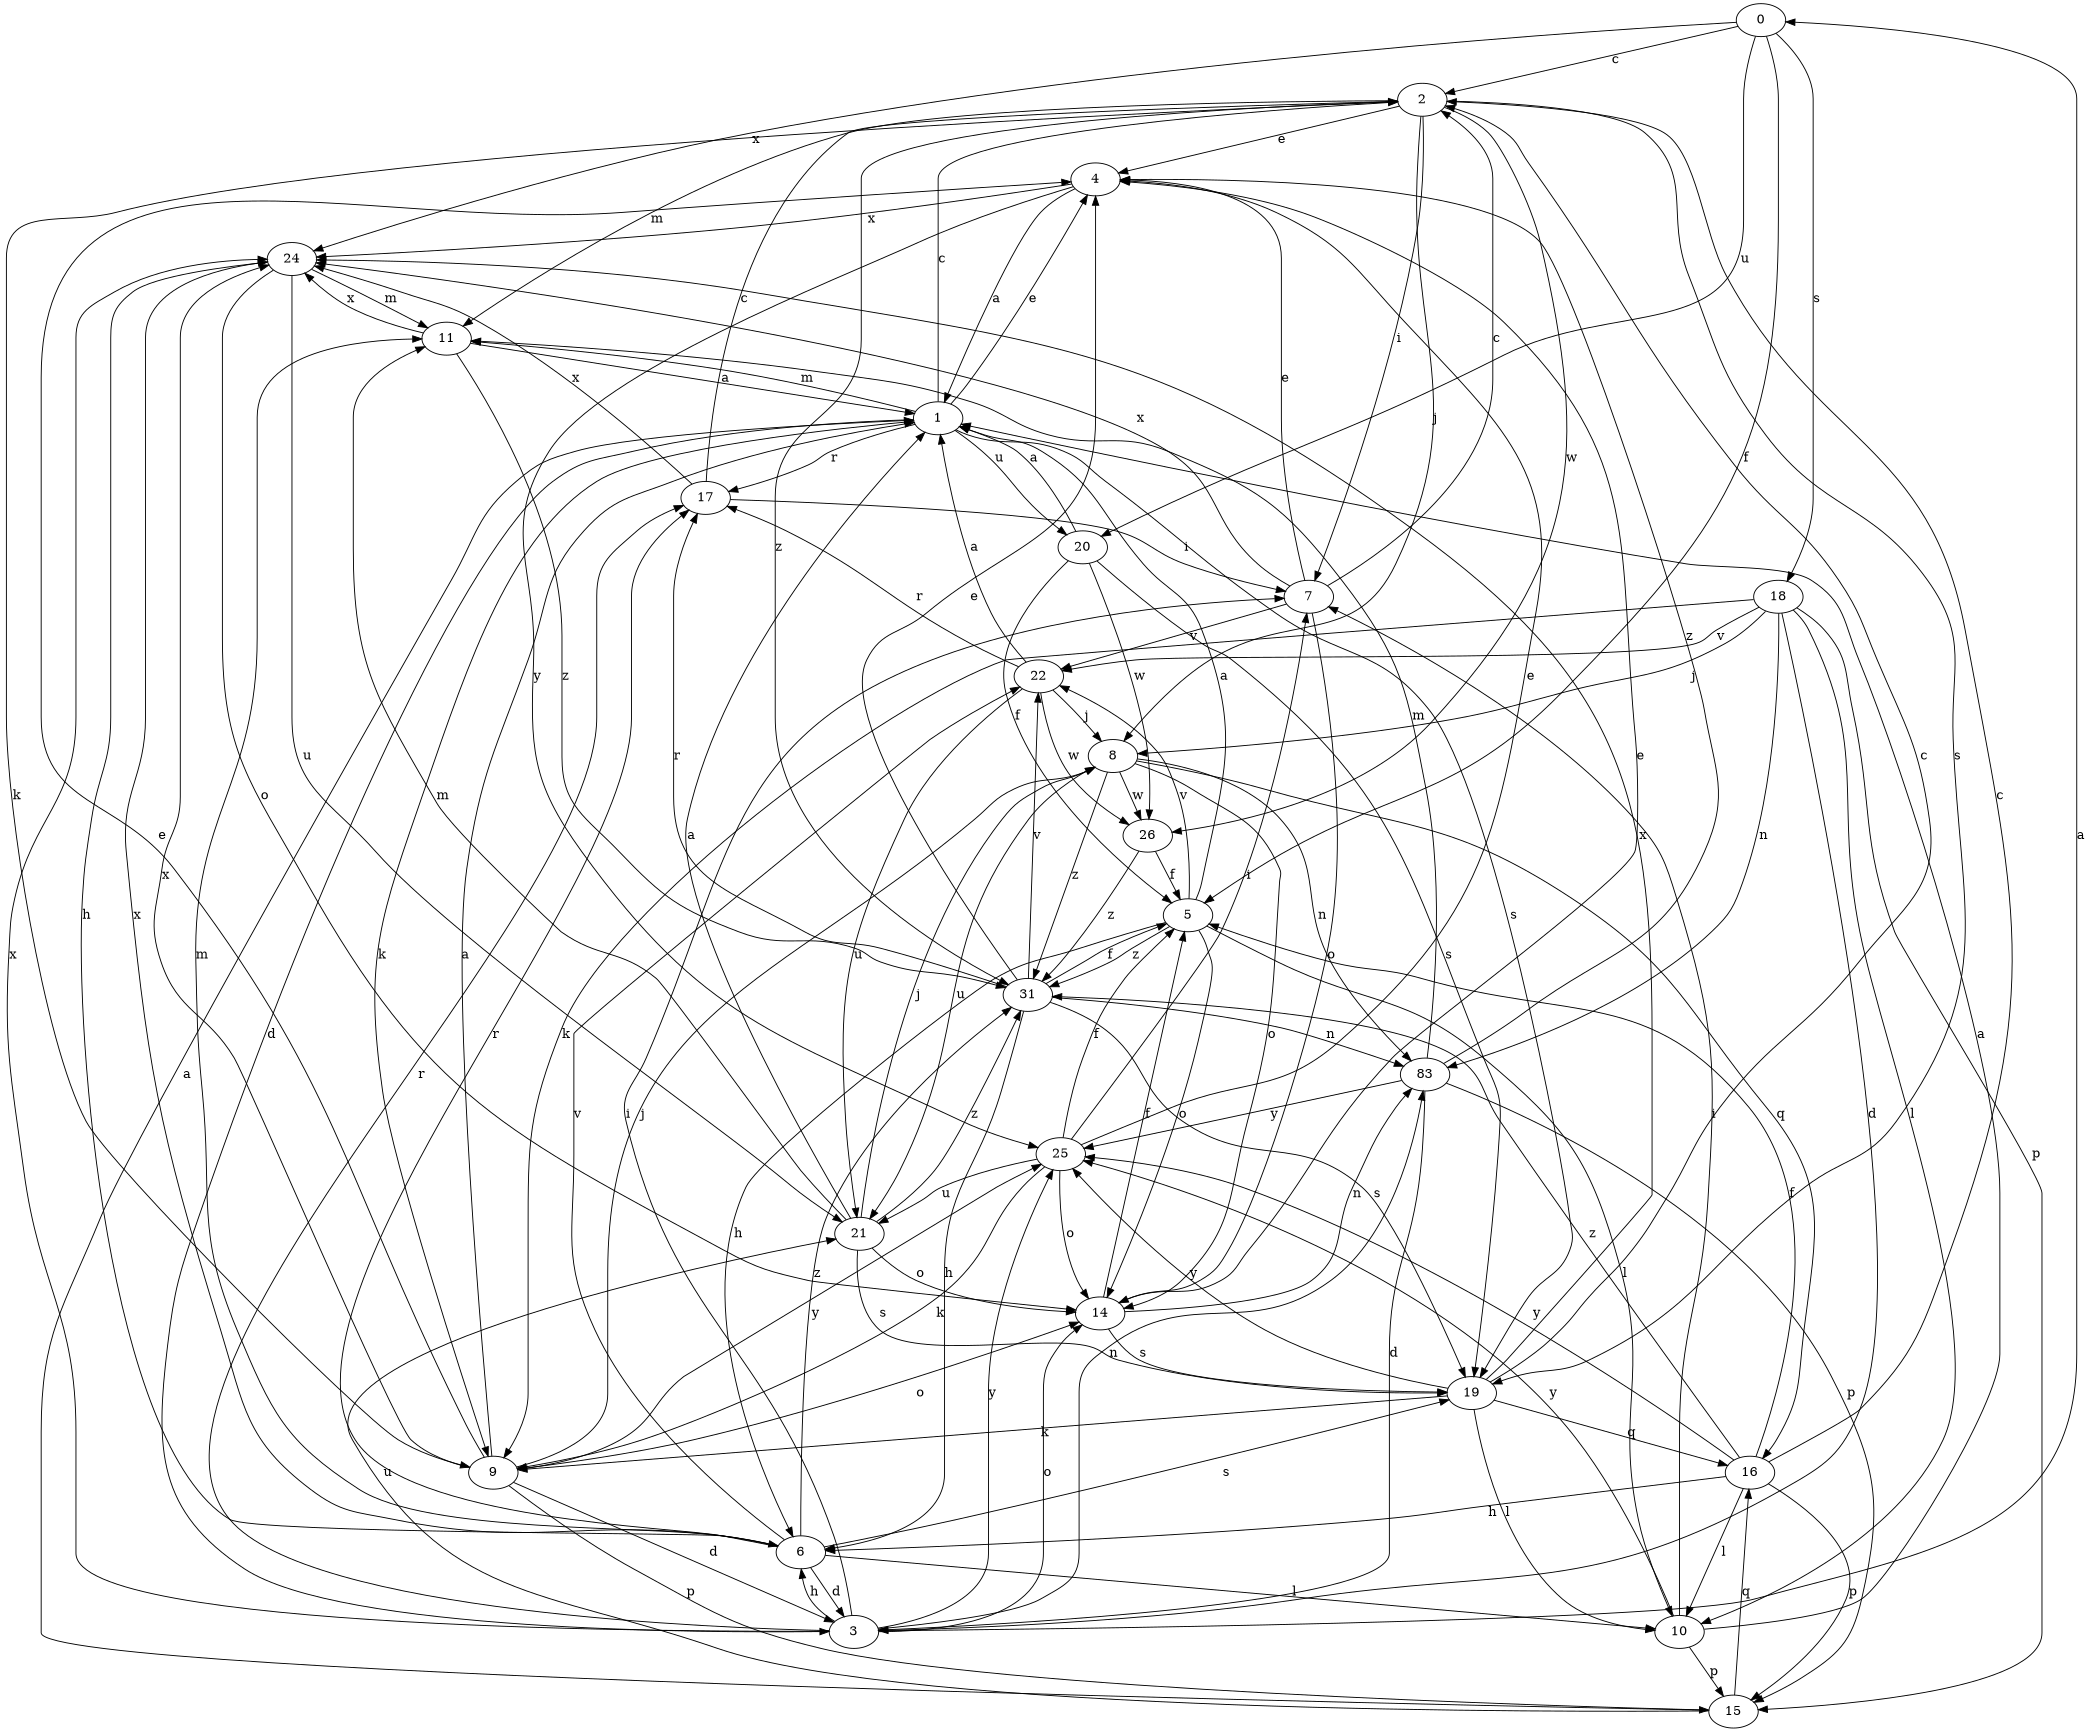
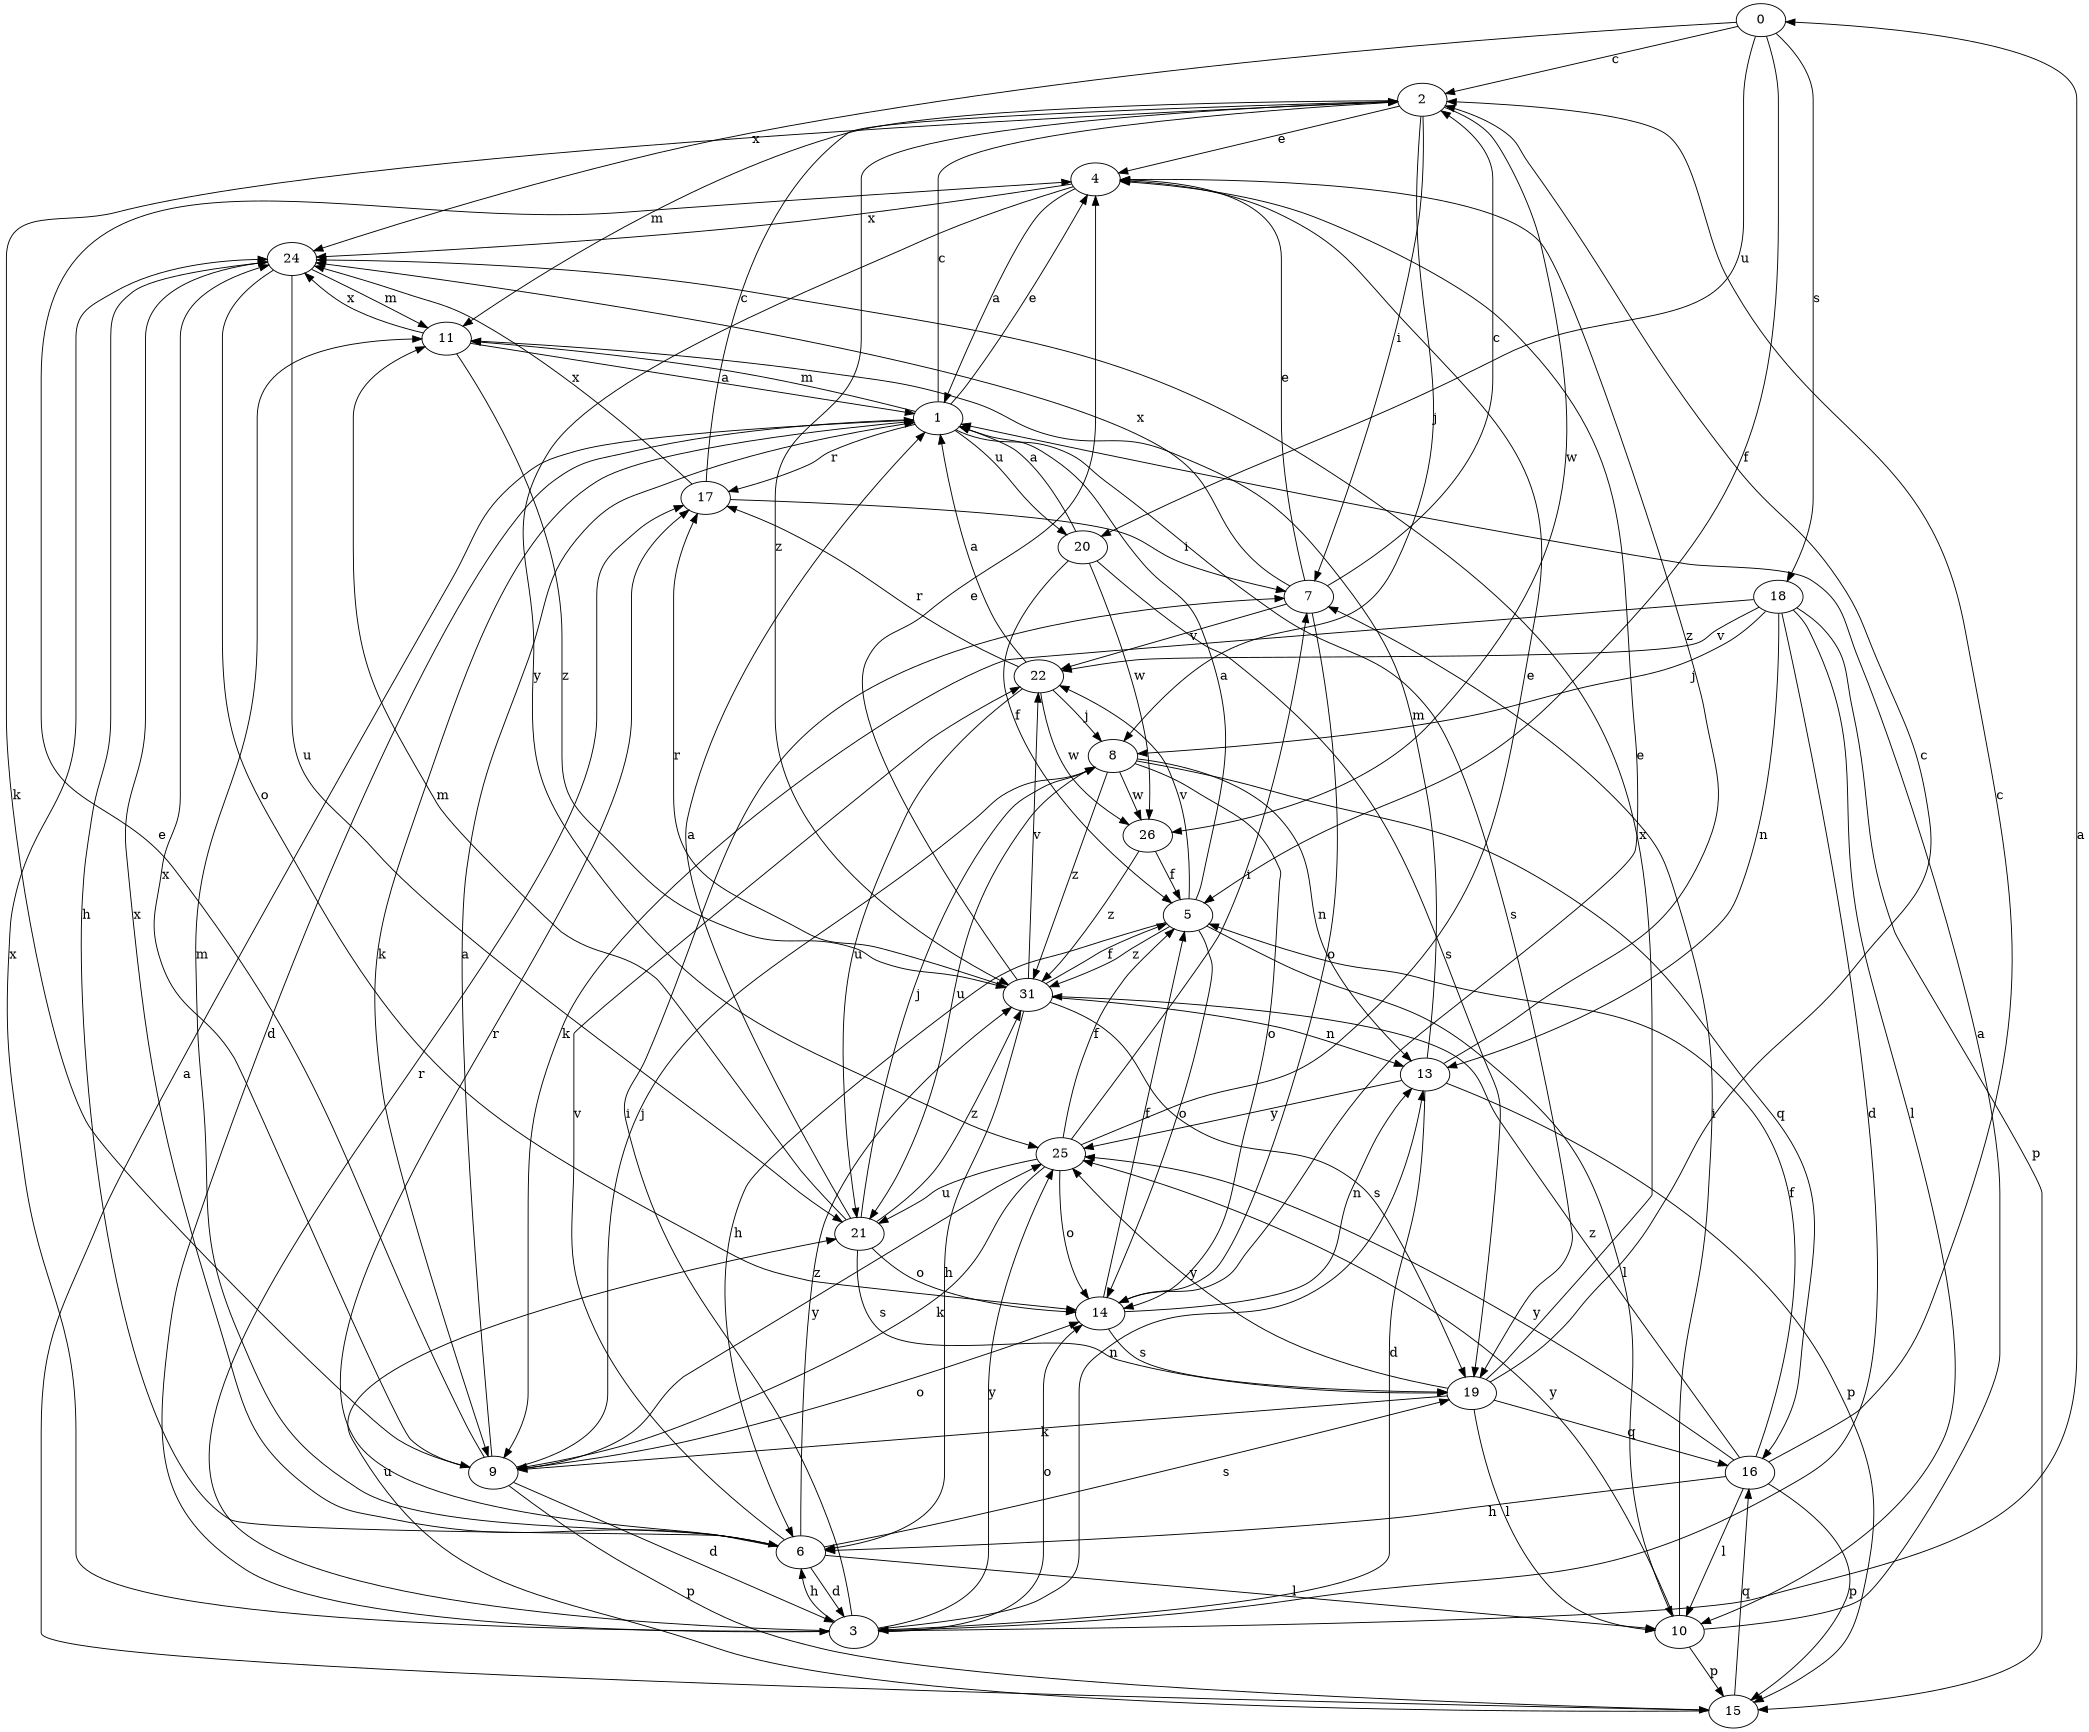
(1953, 721) -> none
(1425, 1075) -> (1425, 1075)
